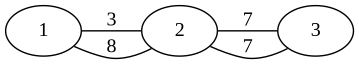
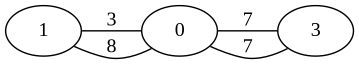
(180, 31) -> (180, 31)
